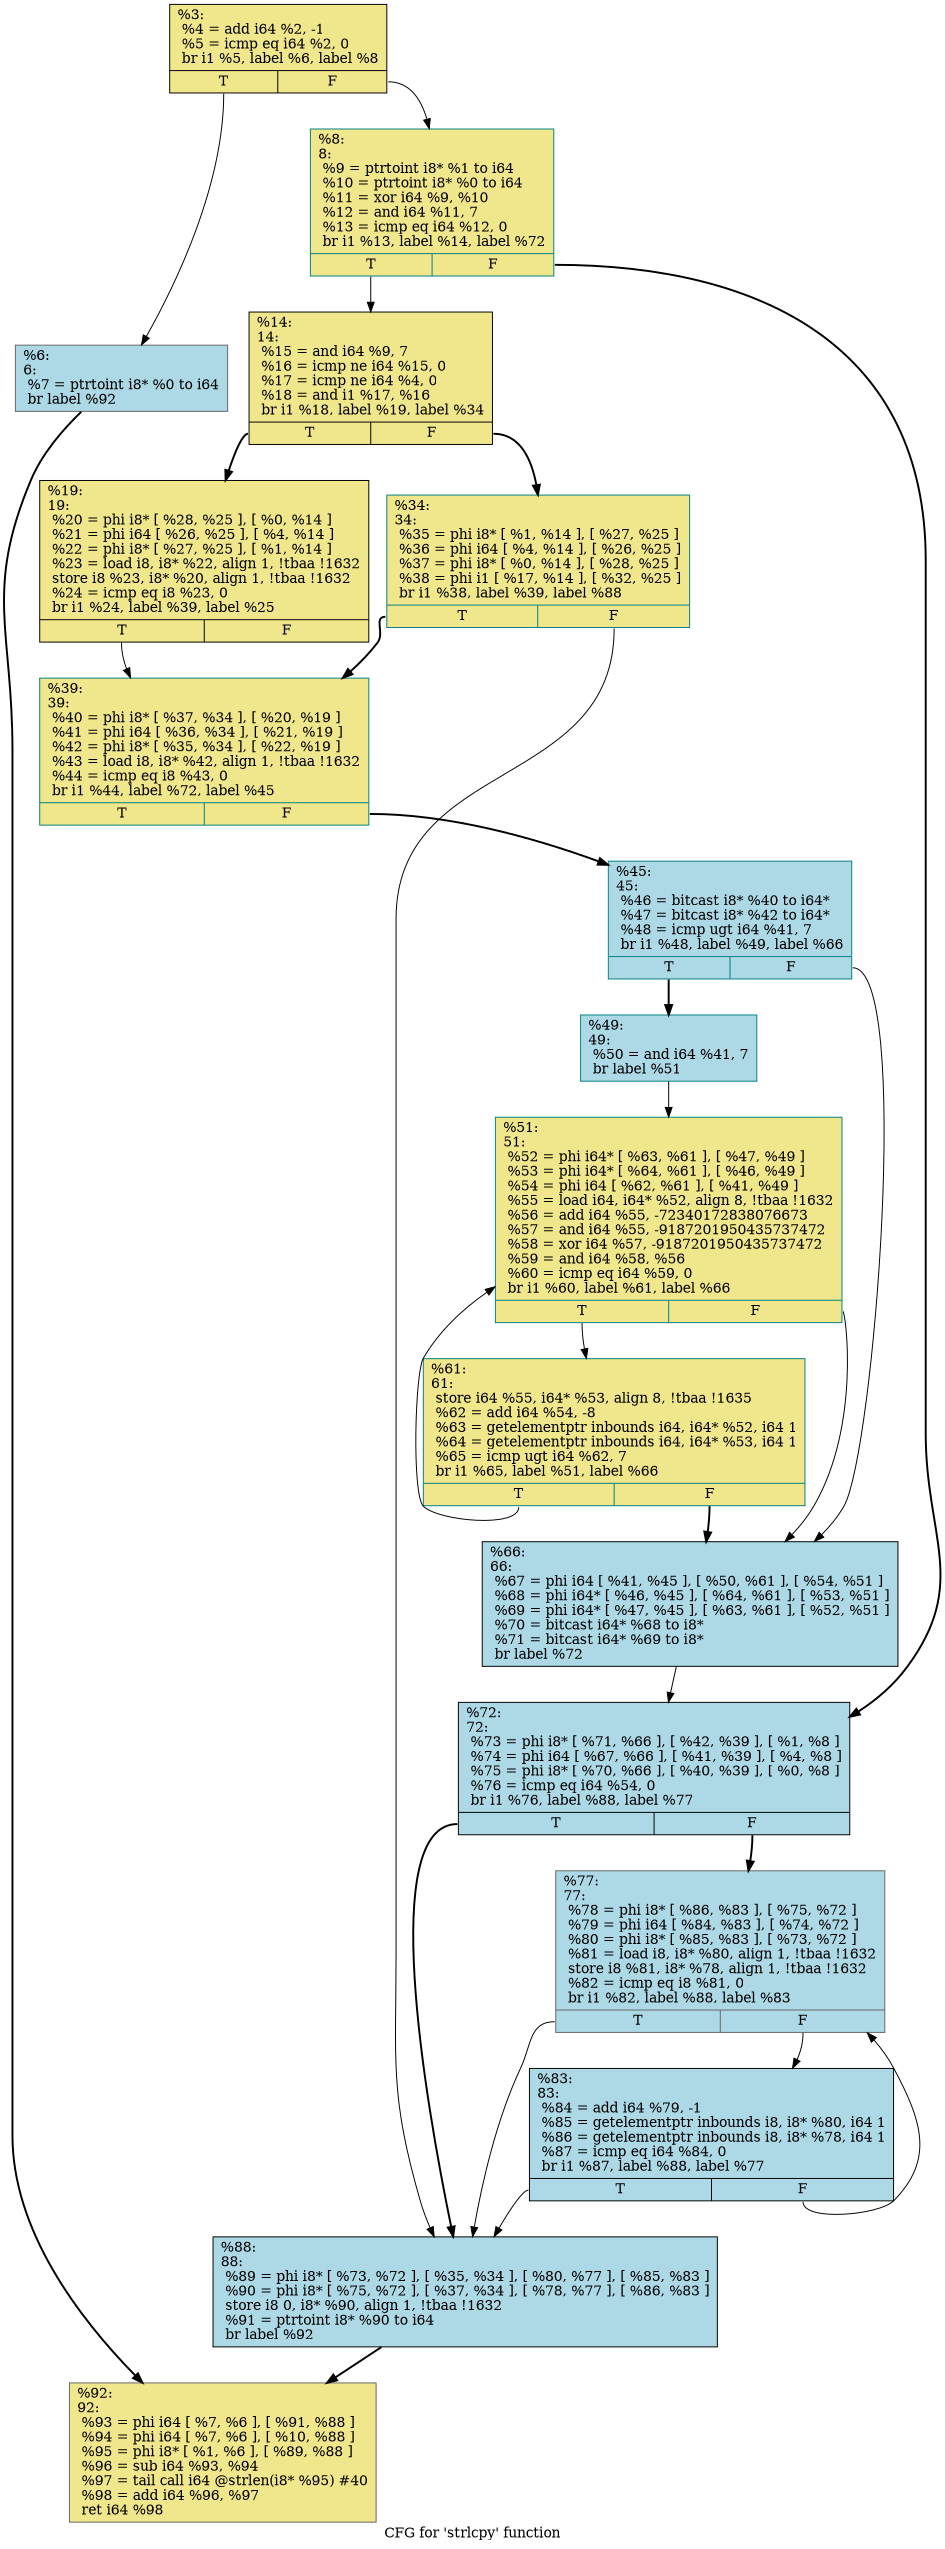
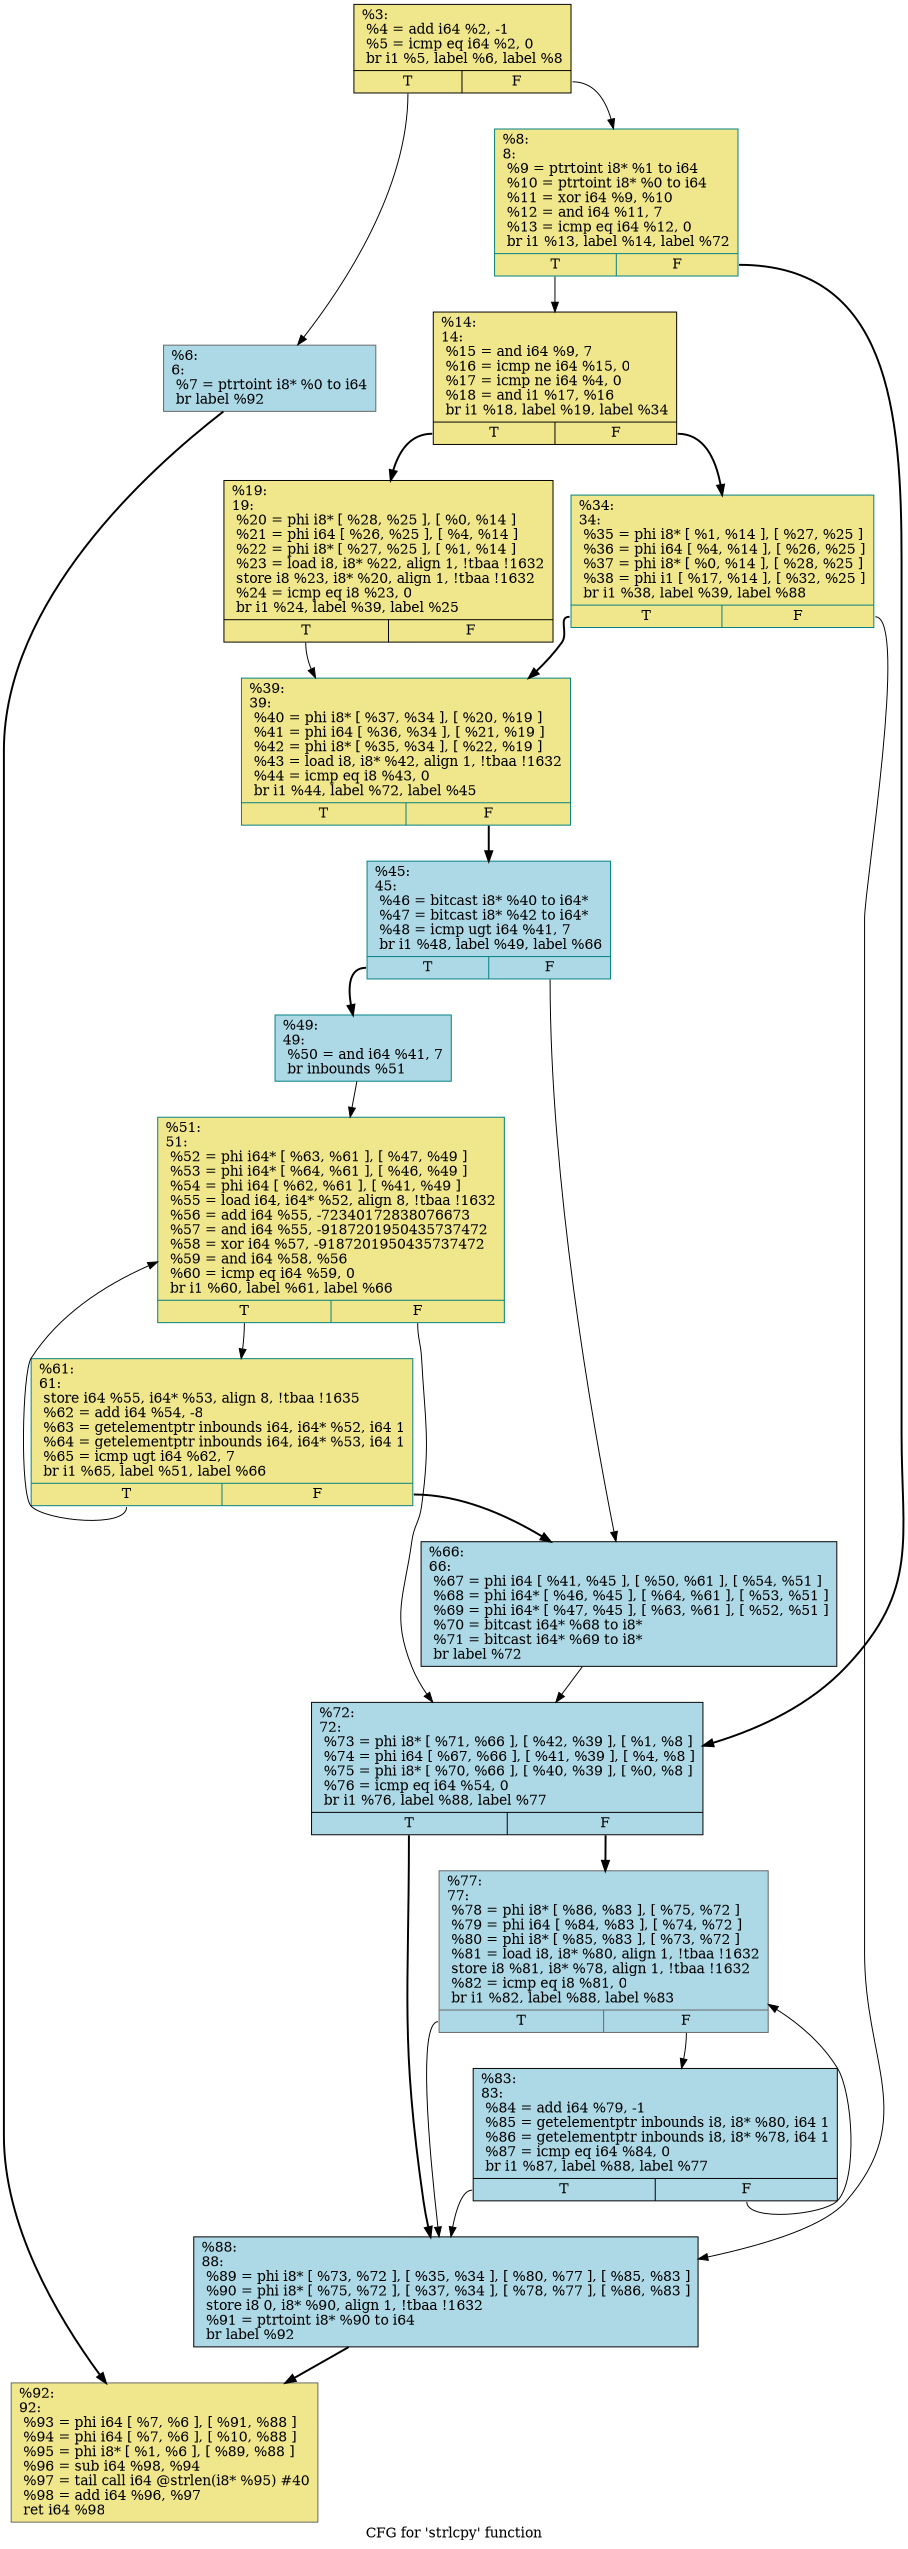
(635, 1070) -> (345, 1070)
(841, 1429) -> (421, 1512)
(168, 2467) -> (110, 2467)
